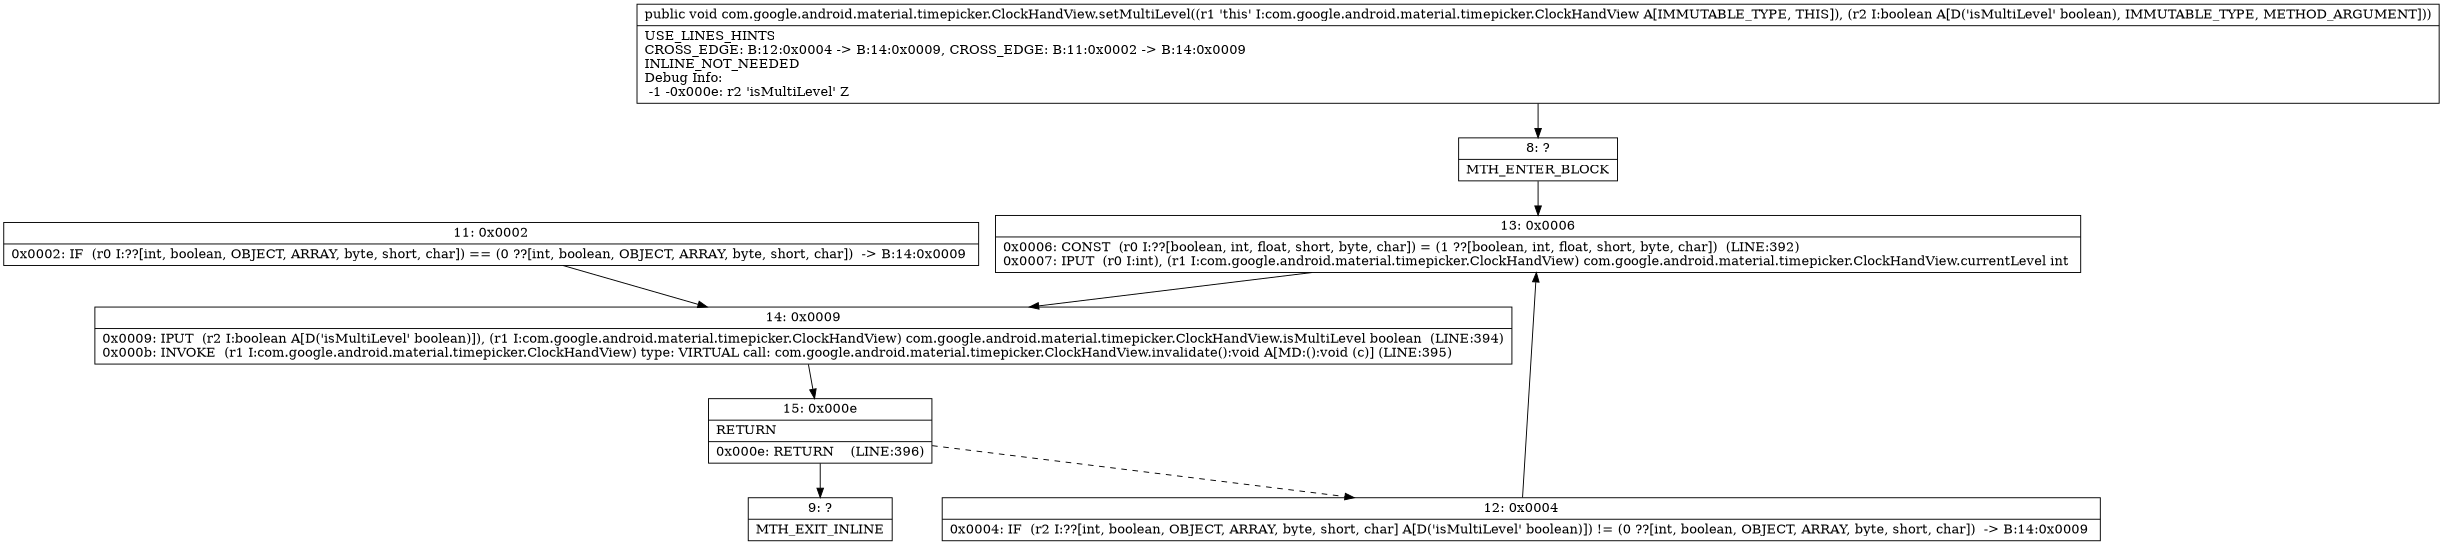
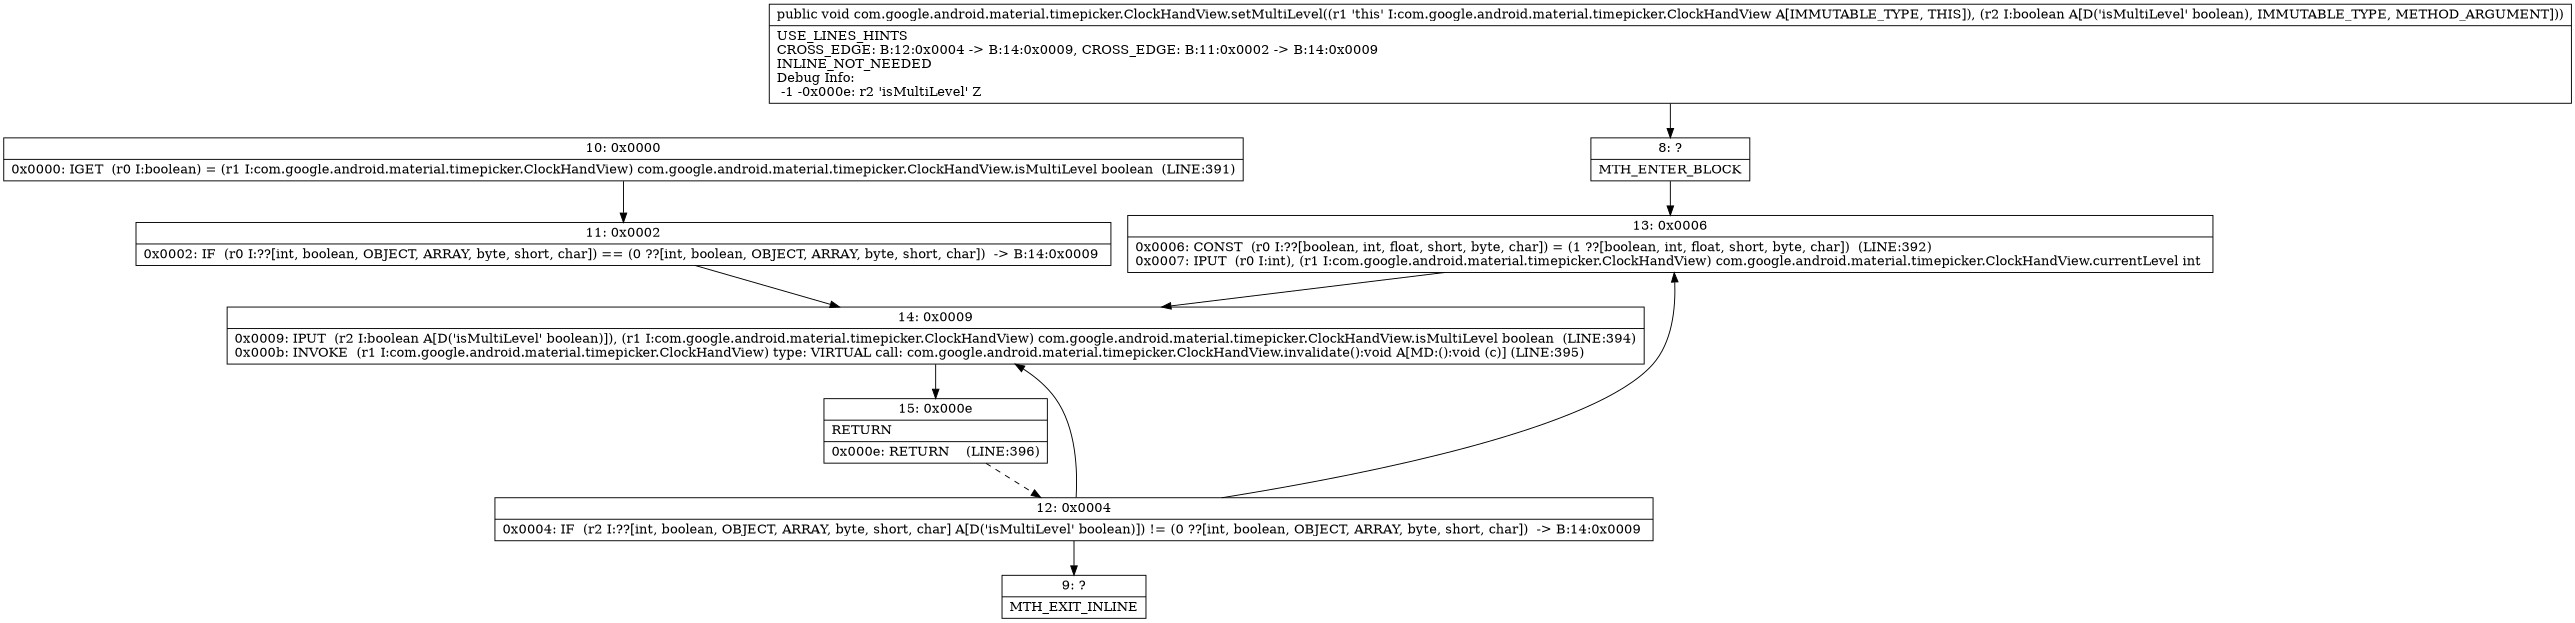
none -> (623, 159)
none -> (1068, 425)
(820, 476) -> (1074, 553)
